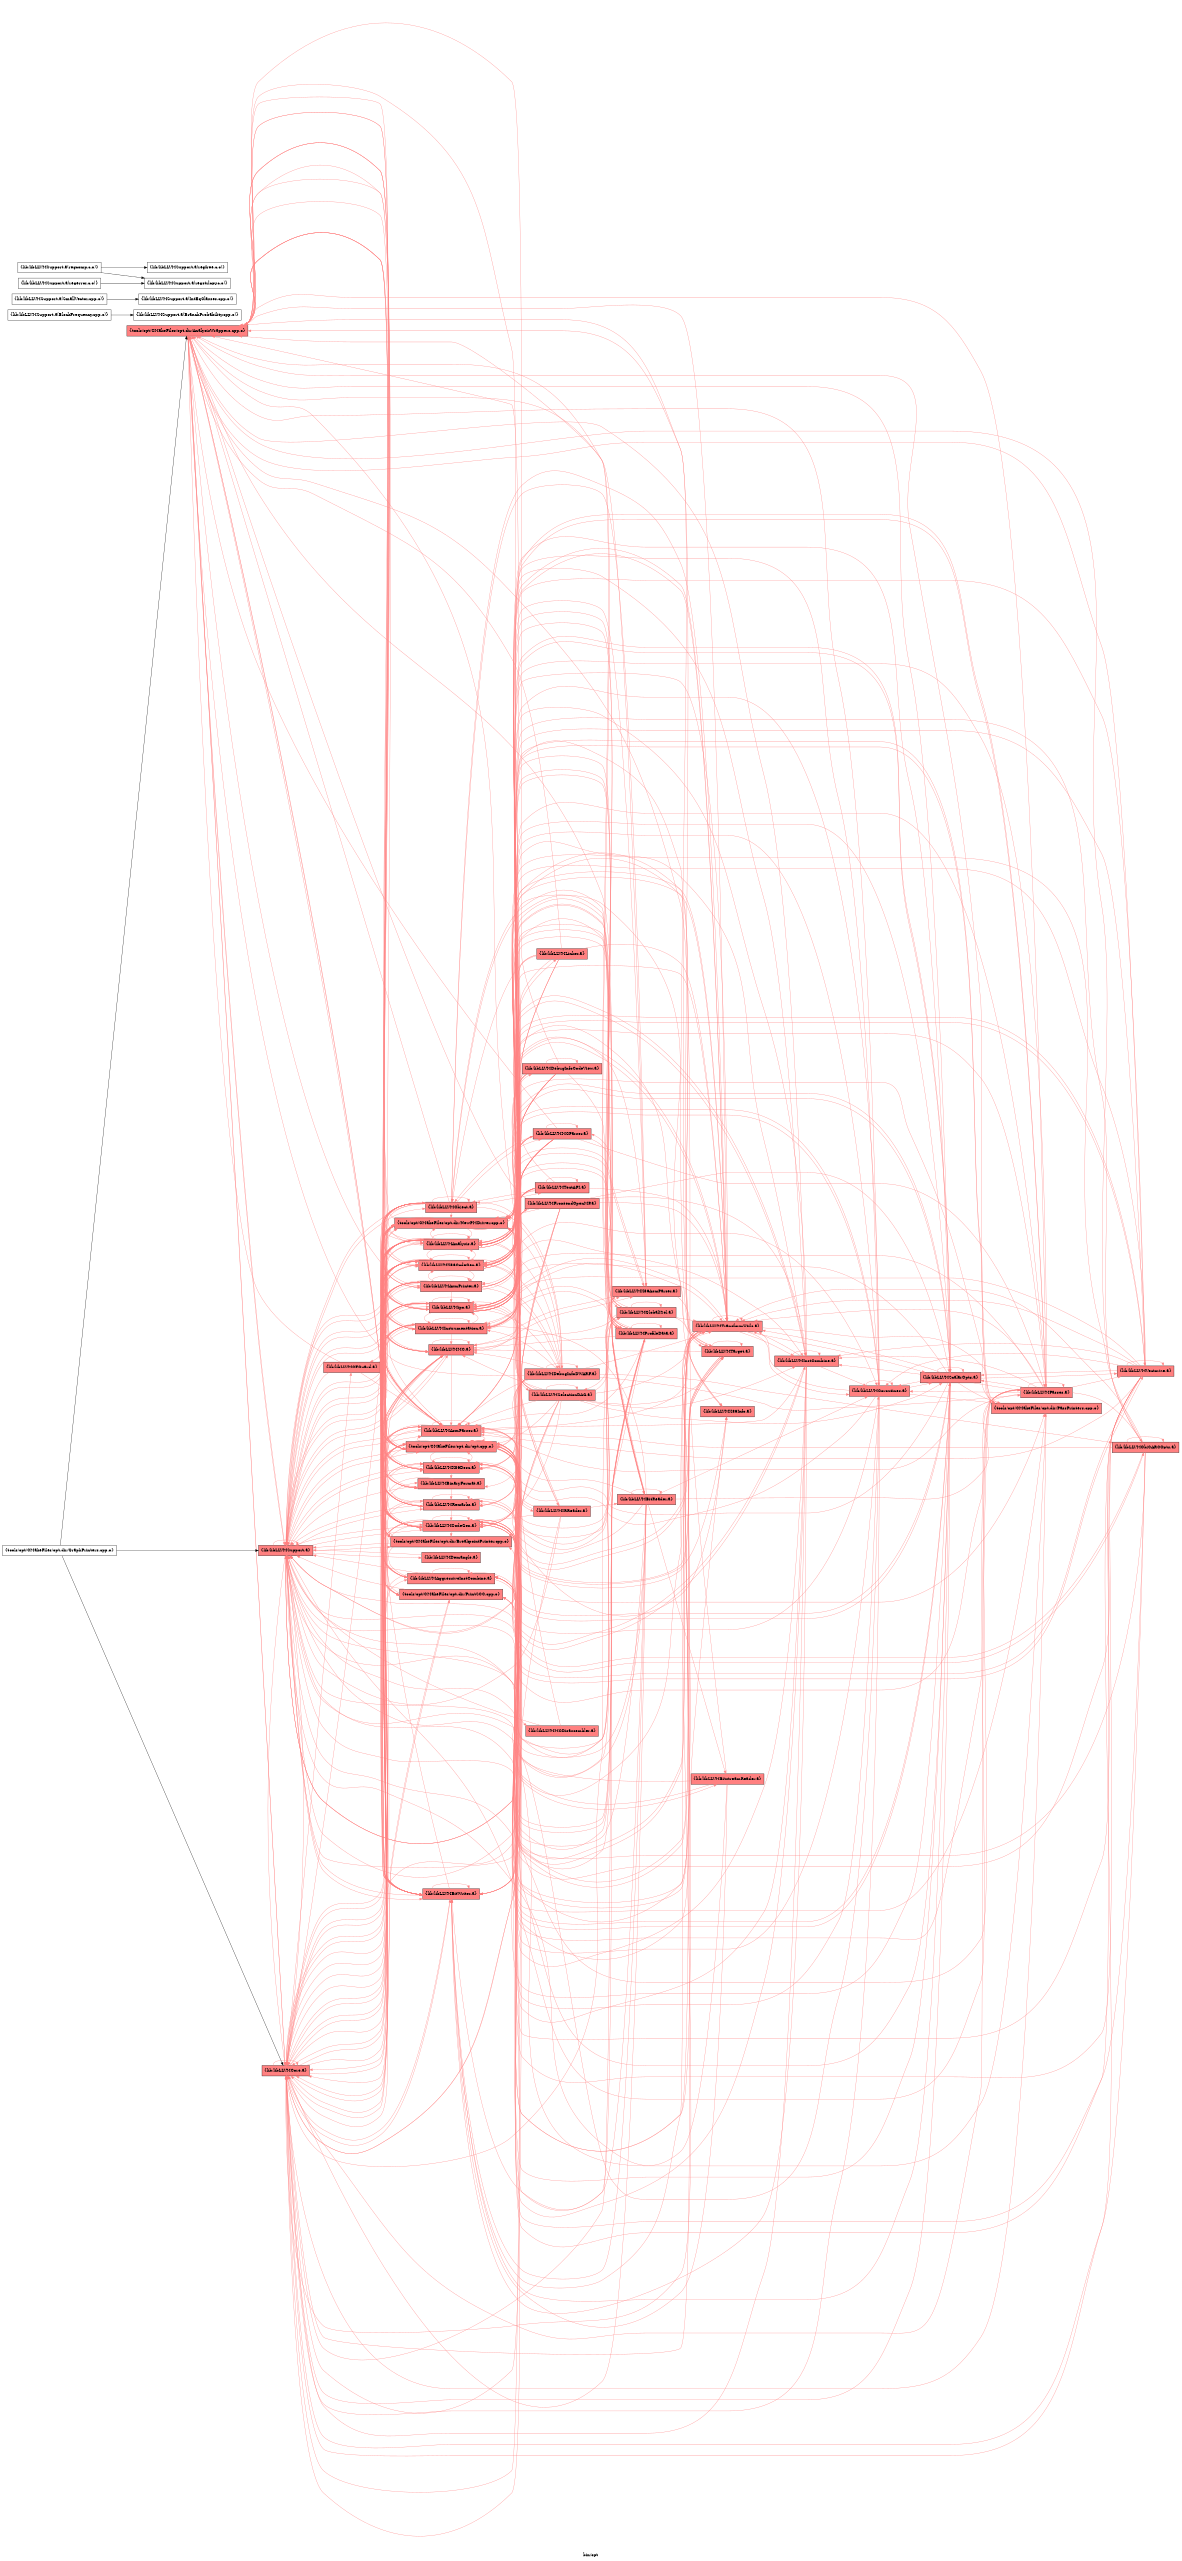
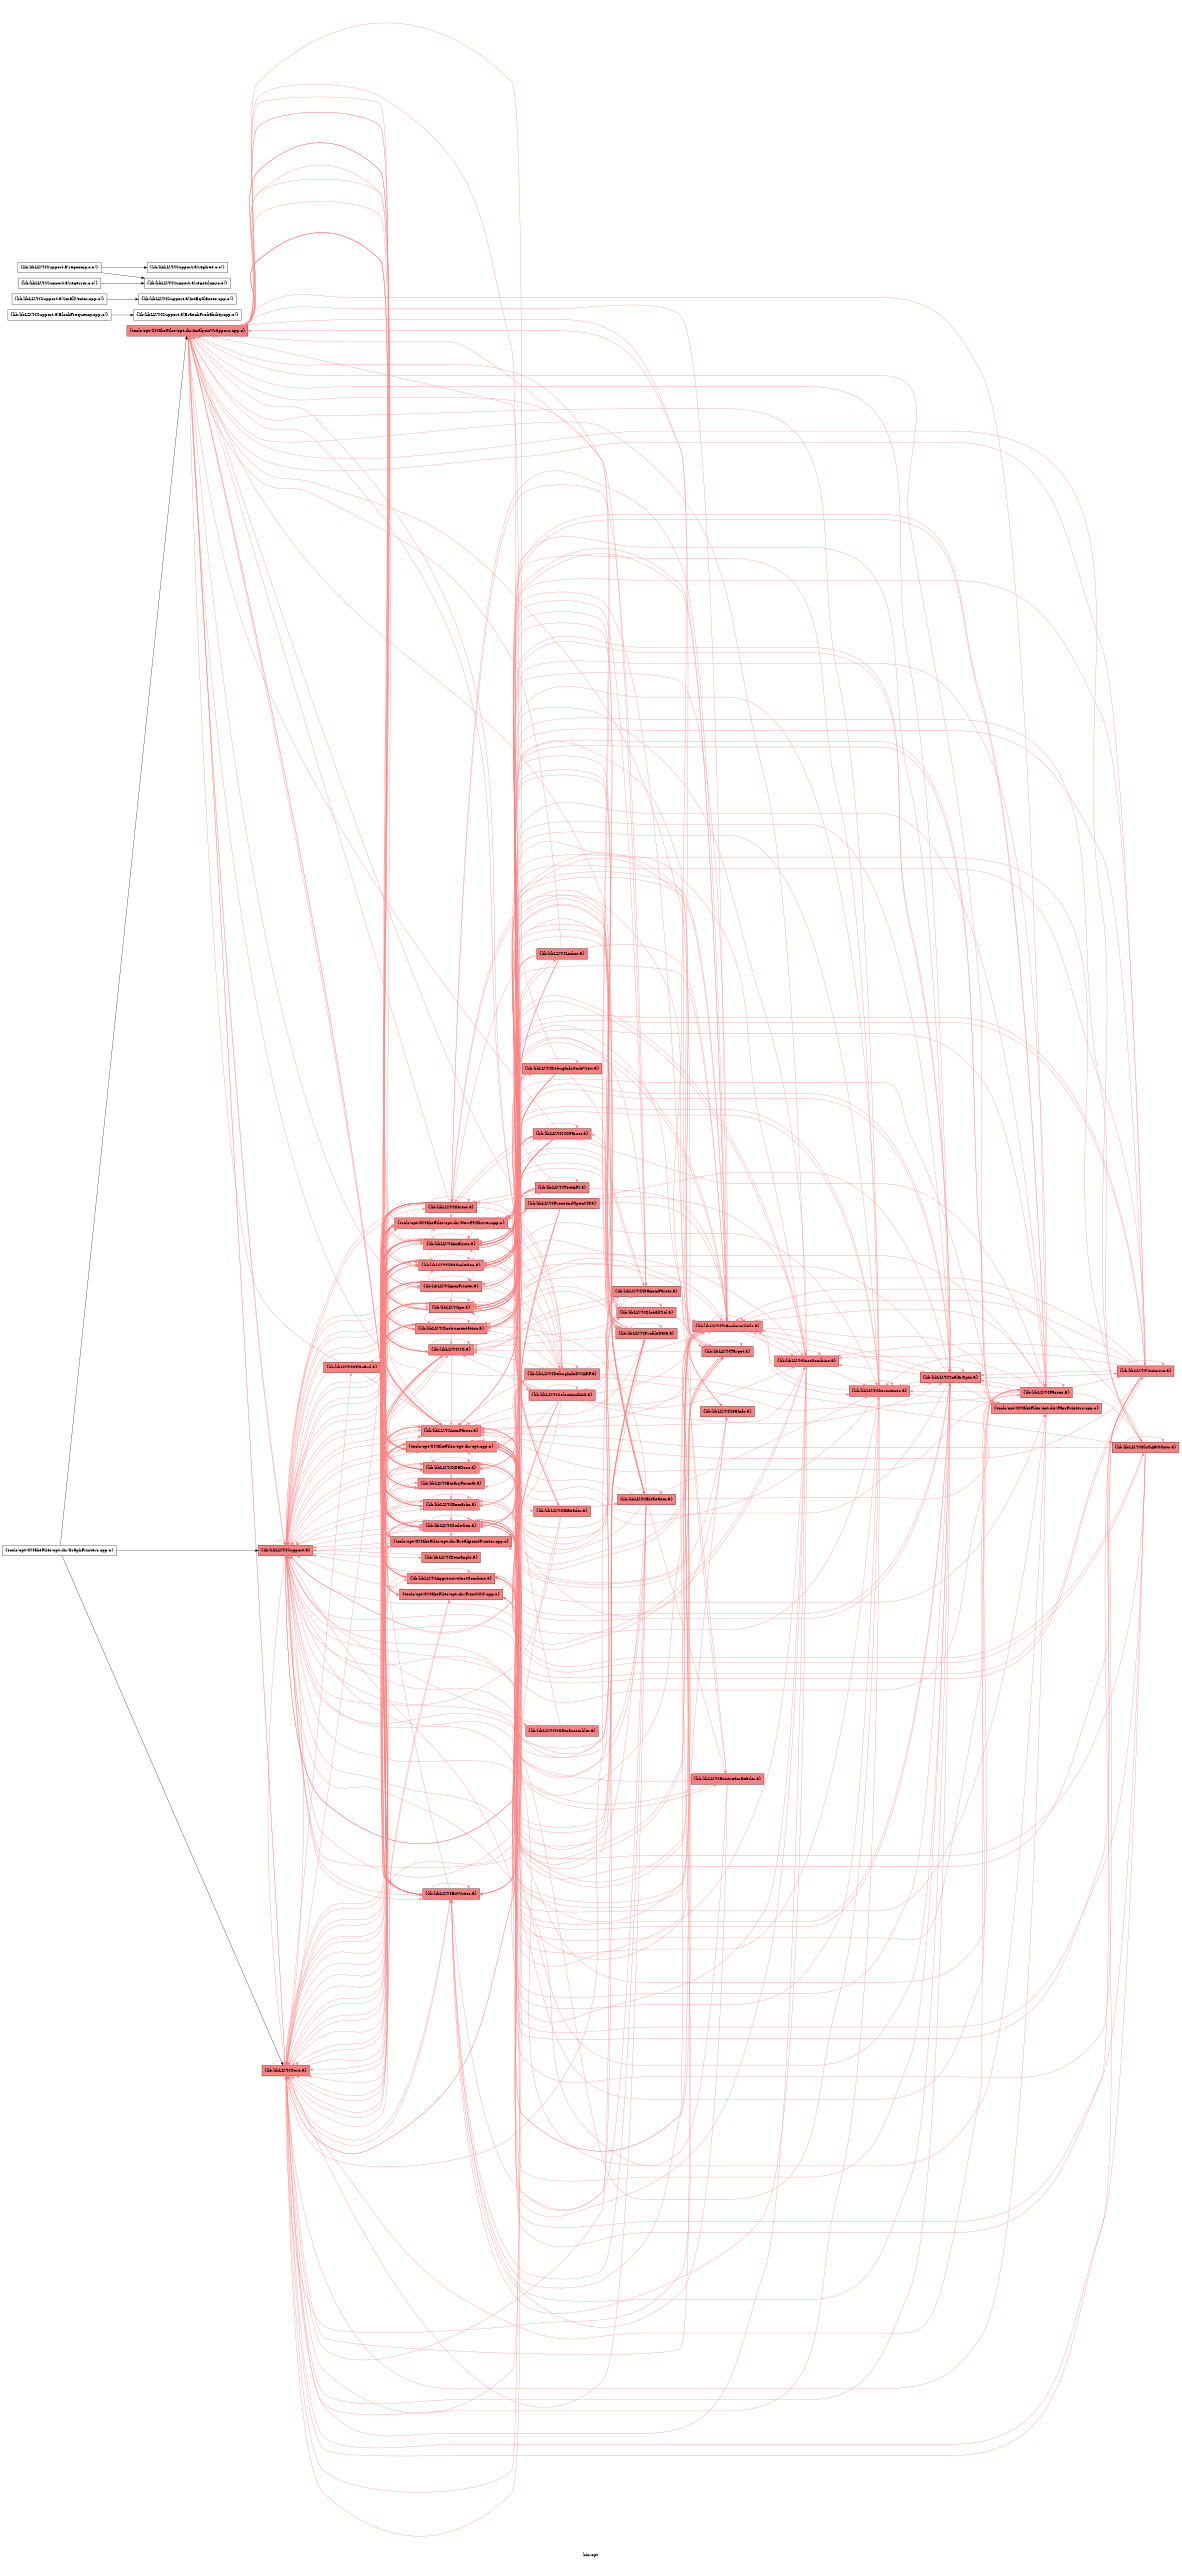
(646, 608) -> (649, 788)
none -> (490, 868)
(531, 1333) -> (531, 1328)
none -> (837, 2027)
